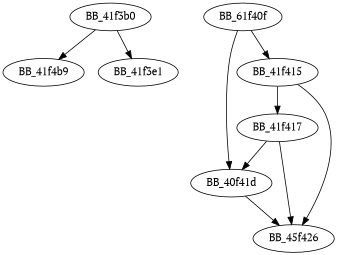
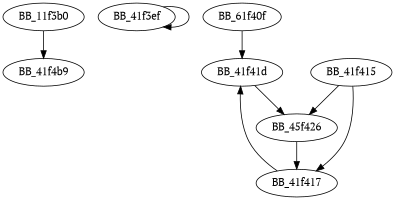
(111, 17) -> (44, 17)
none -> (137, 17)
(258, 41) -> none
(138, 72) -> none
(285, 179) -> (297, 152)
(231, 183) -> (242, 72)
